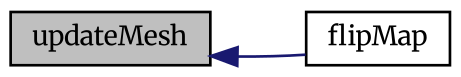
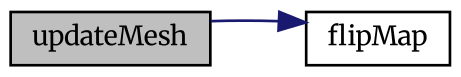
(272, 56) -> (245, 21)
